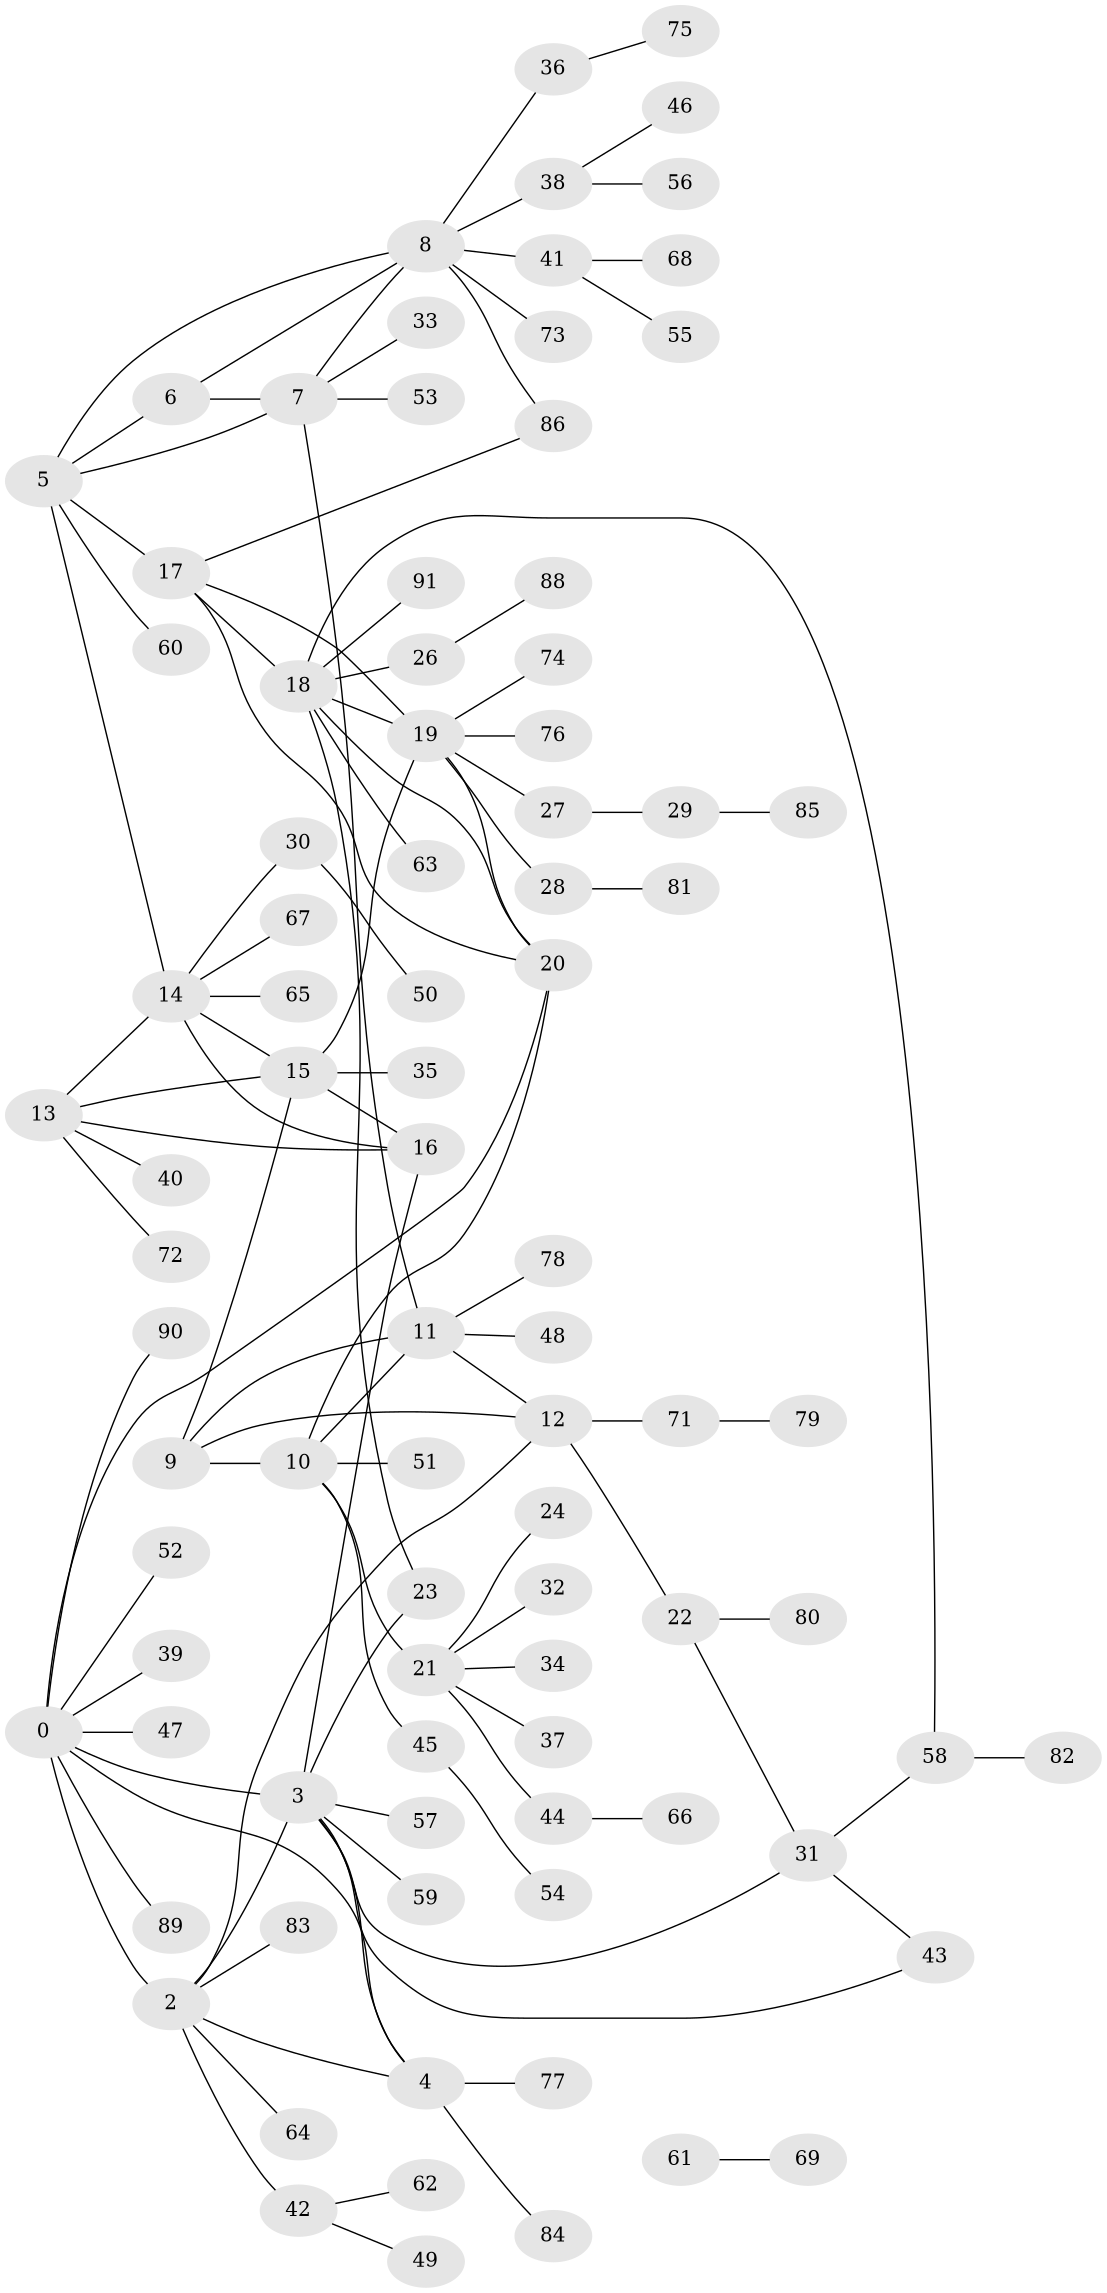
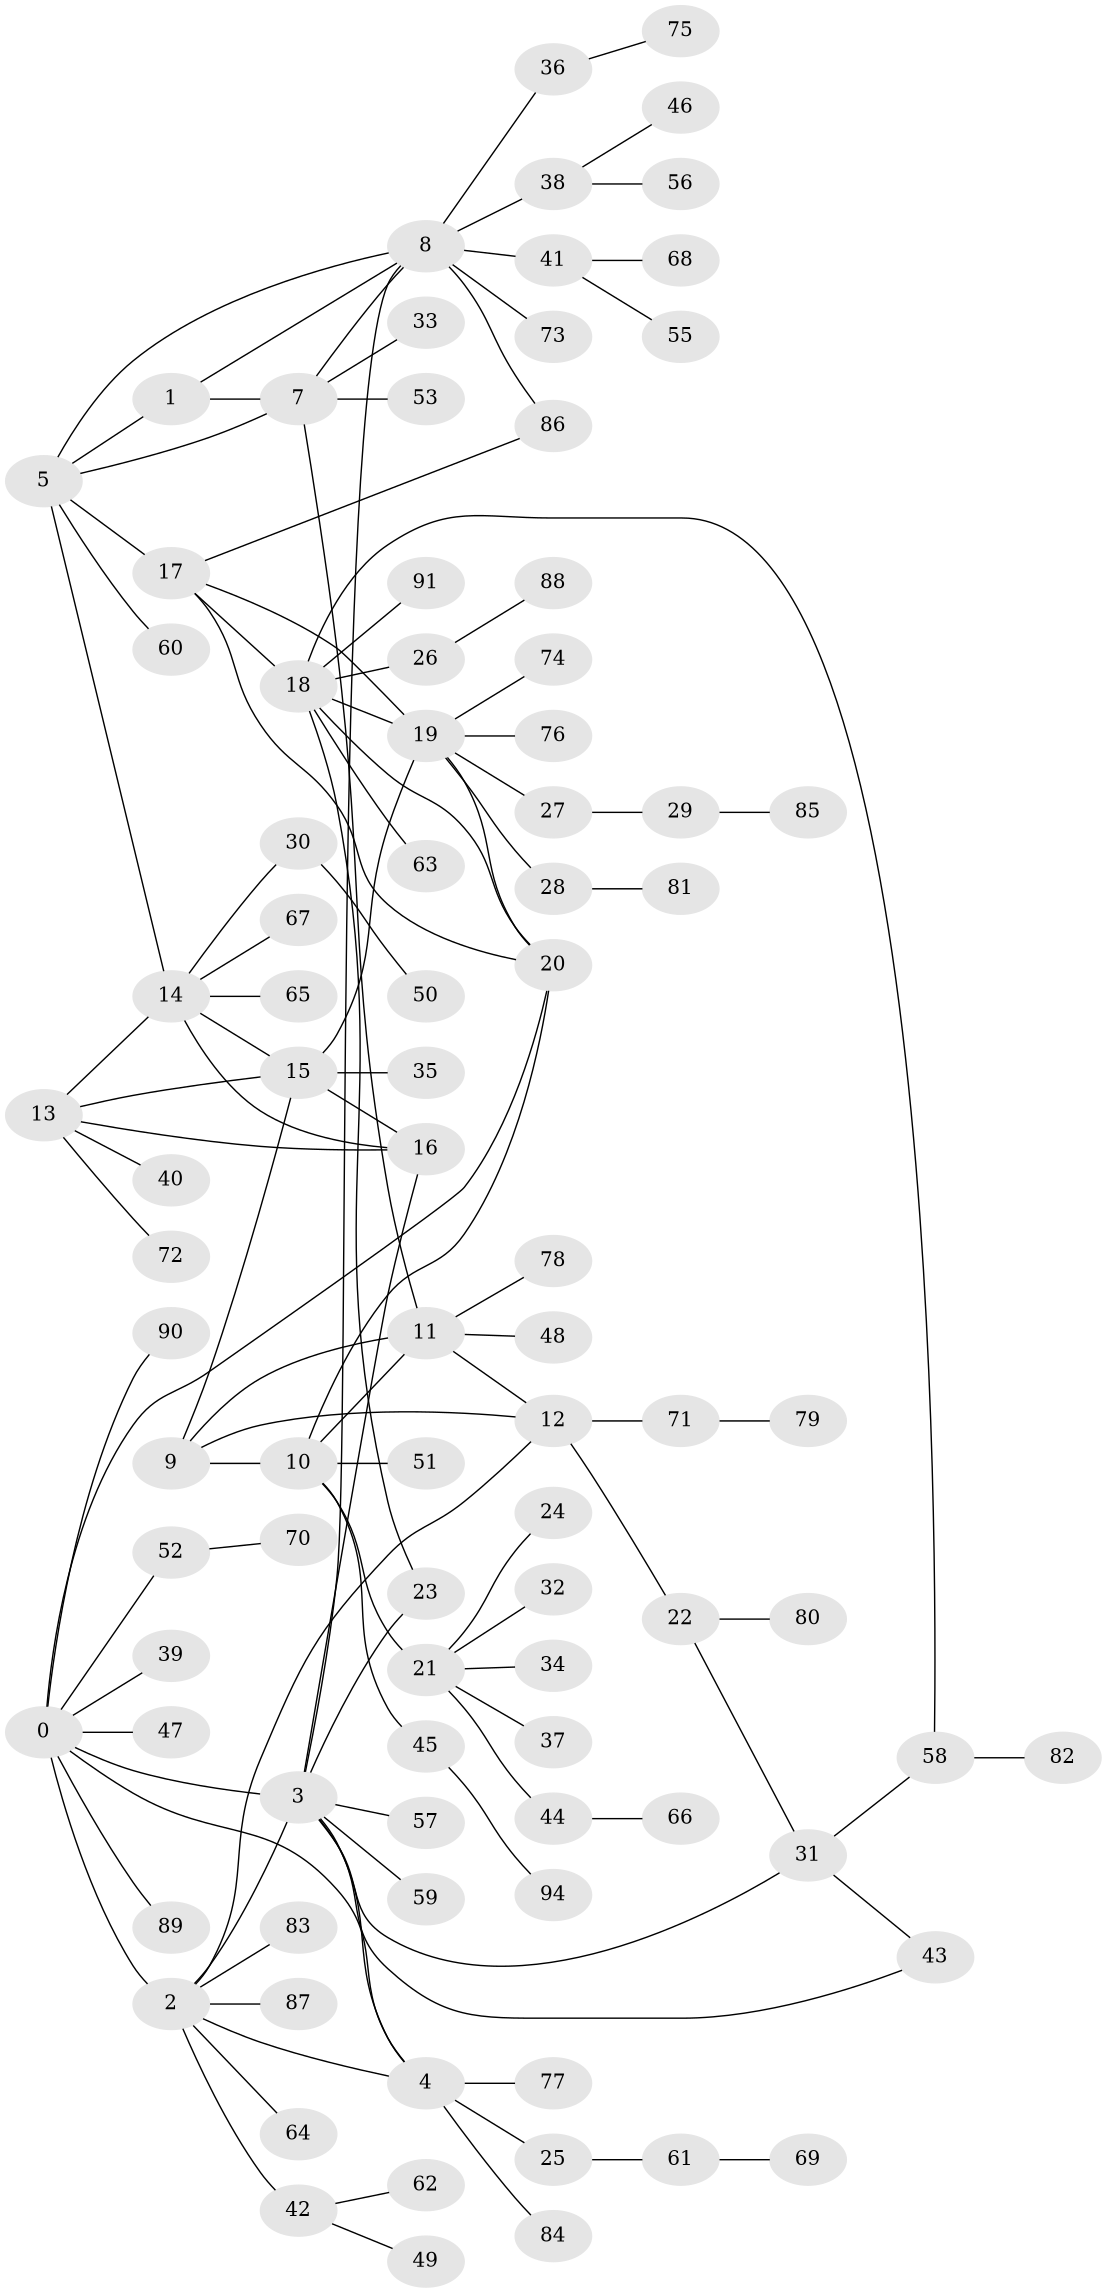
(171, 399) -> (171, 399)
none -> (345, 1055)
none -> (299, 1540)
(553, 1895) -> (553, 1895)
none -> (299, 2004)
none -> (553, 2160)
